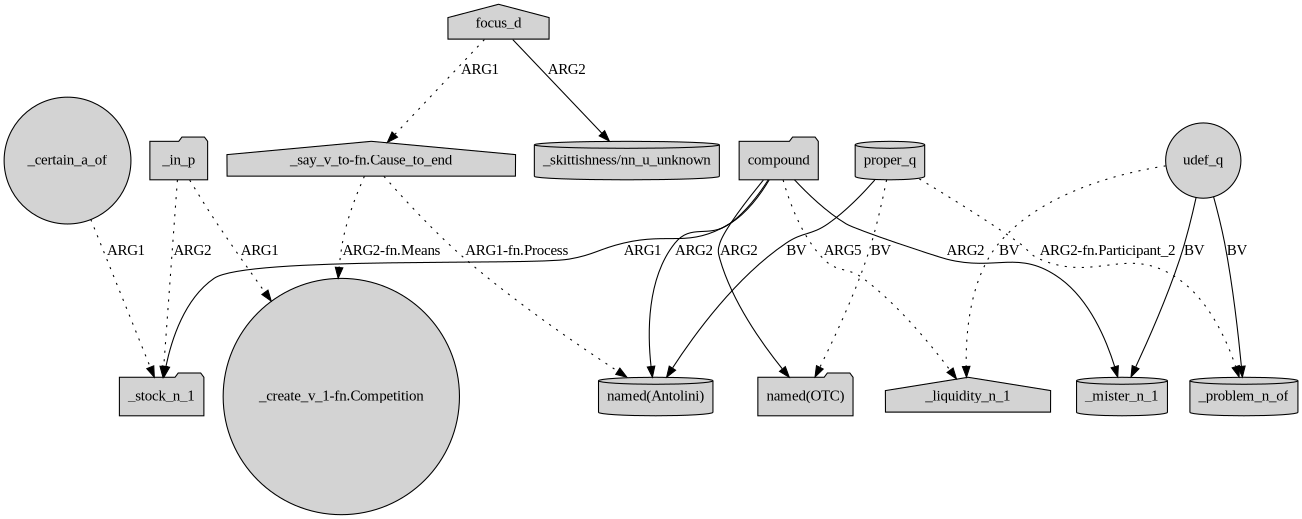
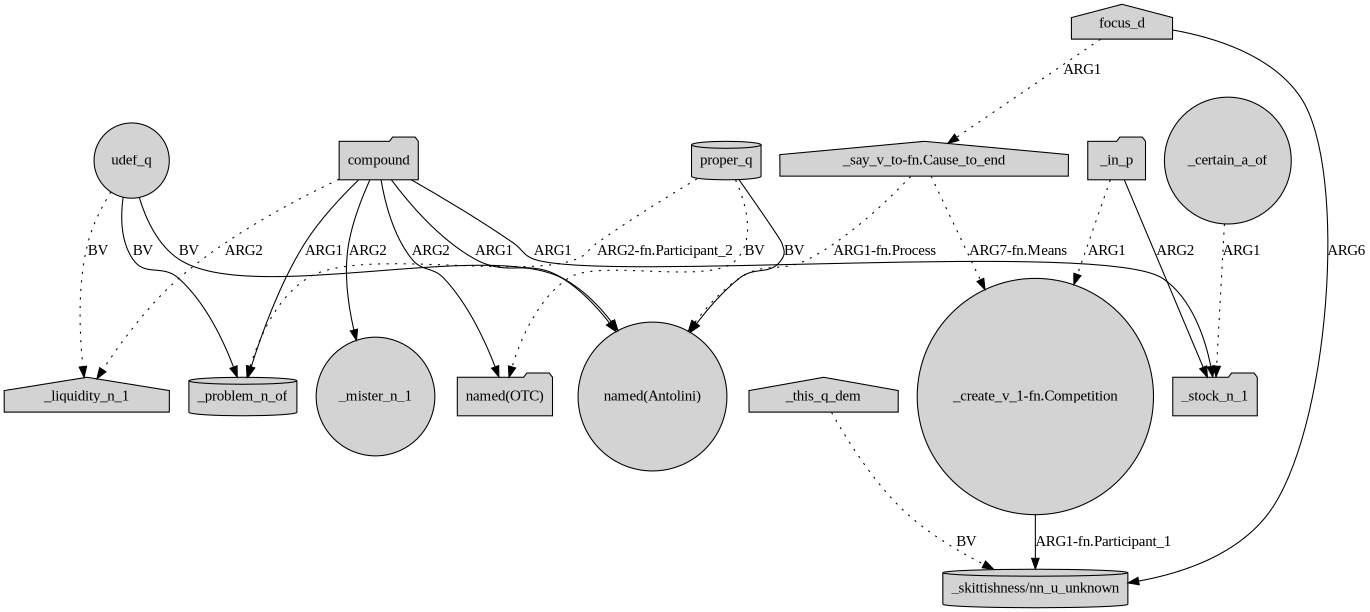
(567, 70) -> (1347, 251)
(392, 251) -> (1018, 251)
(694, 251) -> (494, 251)
(843, 251) -> (244, 251)
none -> (292, 266)
(171, 273) -> (1162, 269)
(1171, 284) -> (366, 272)
(656, 397) -> (652, 397)
none -> (824, 397)
(1122, 397) -> (376, 397)
none -> (1035, 537)
